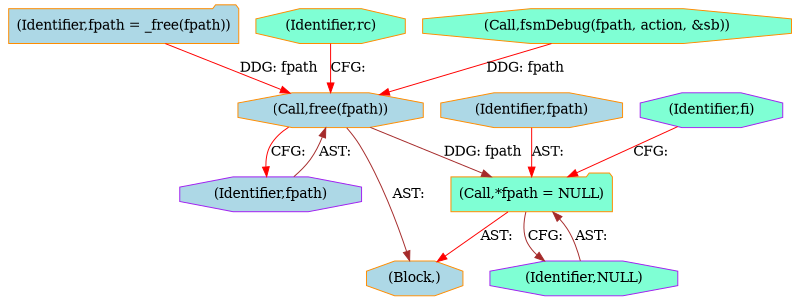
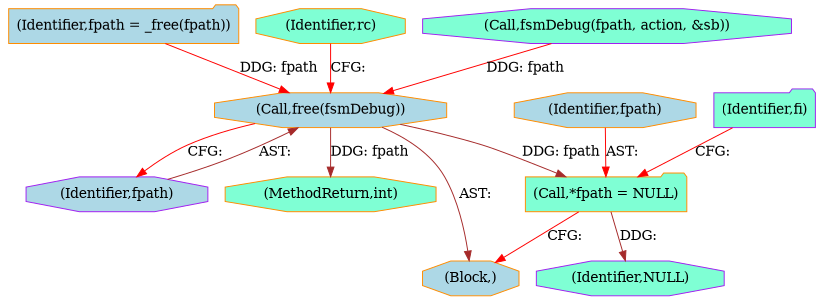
(607, 26) -> (607, 26)
(331, 110) -> (331, 110)
(711, 110) -> (765, 110)
none -> (331, 194)
(499, 236) -> (567, 236)
(548, 236) -> (640, 236)
(573, 239) -> none
